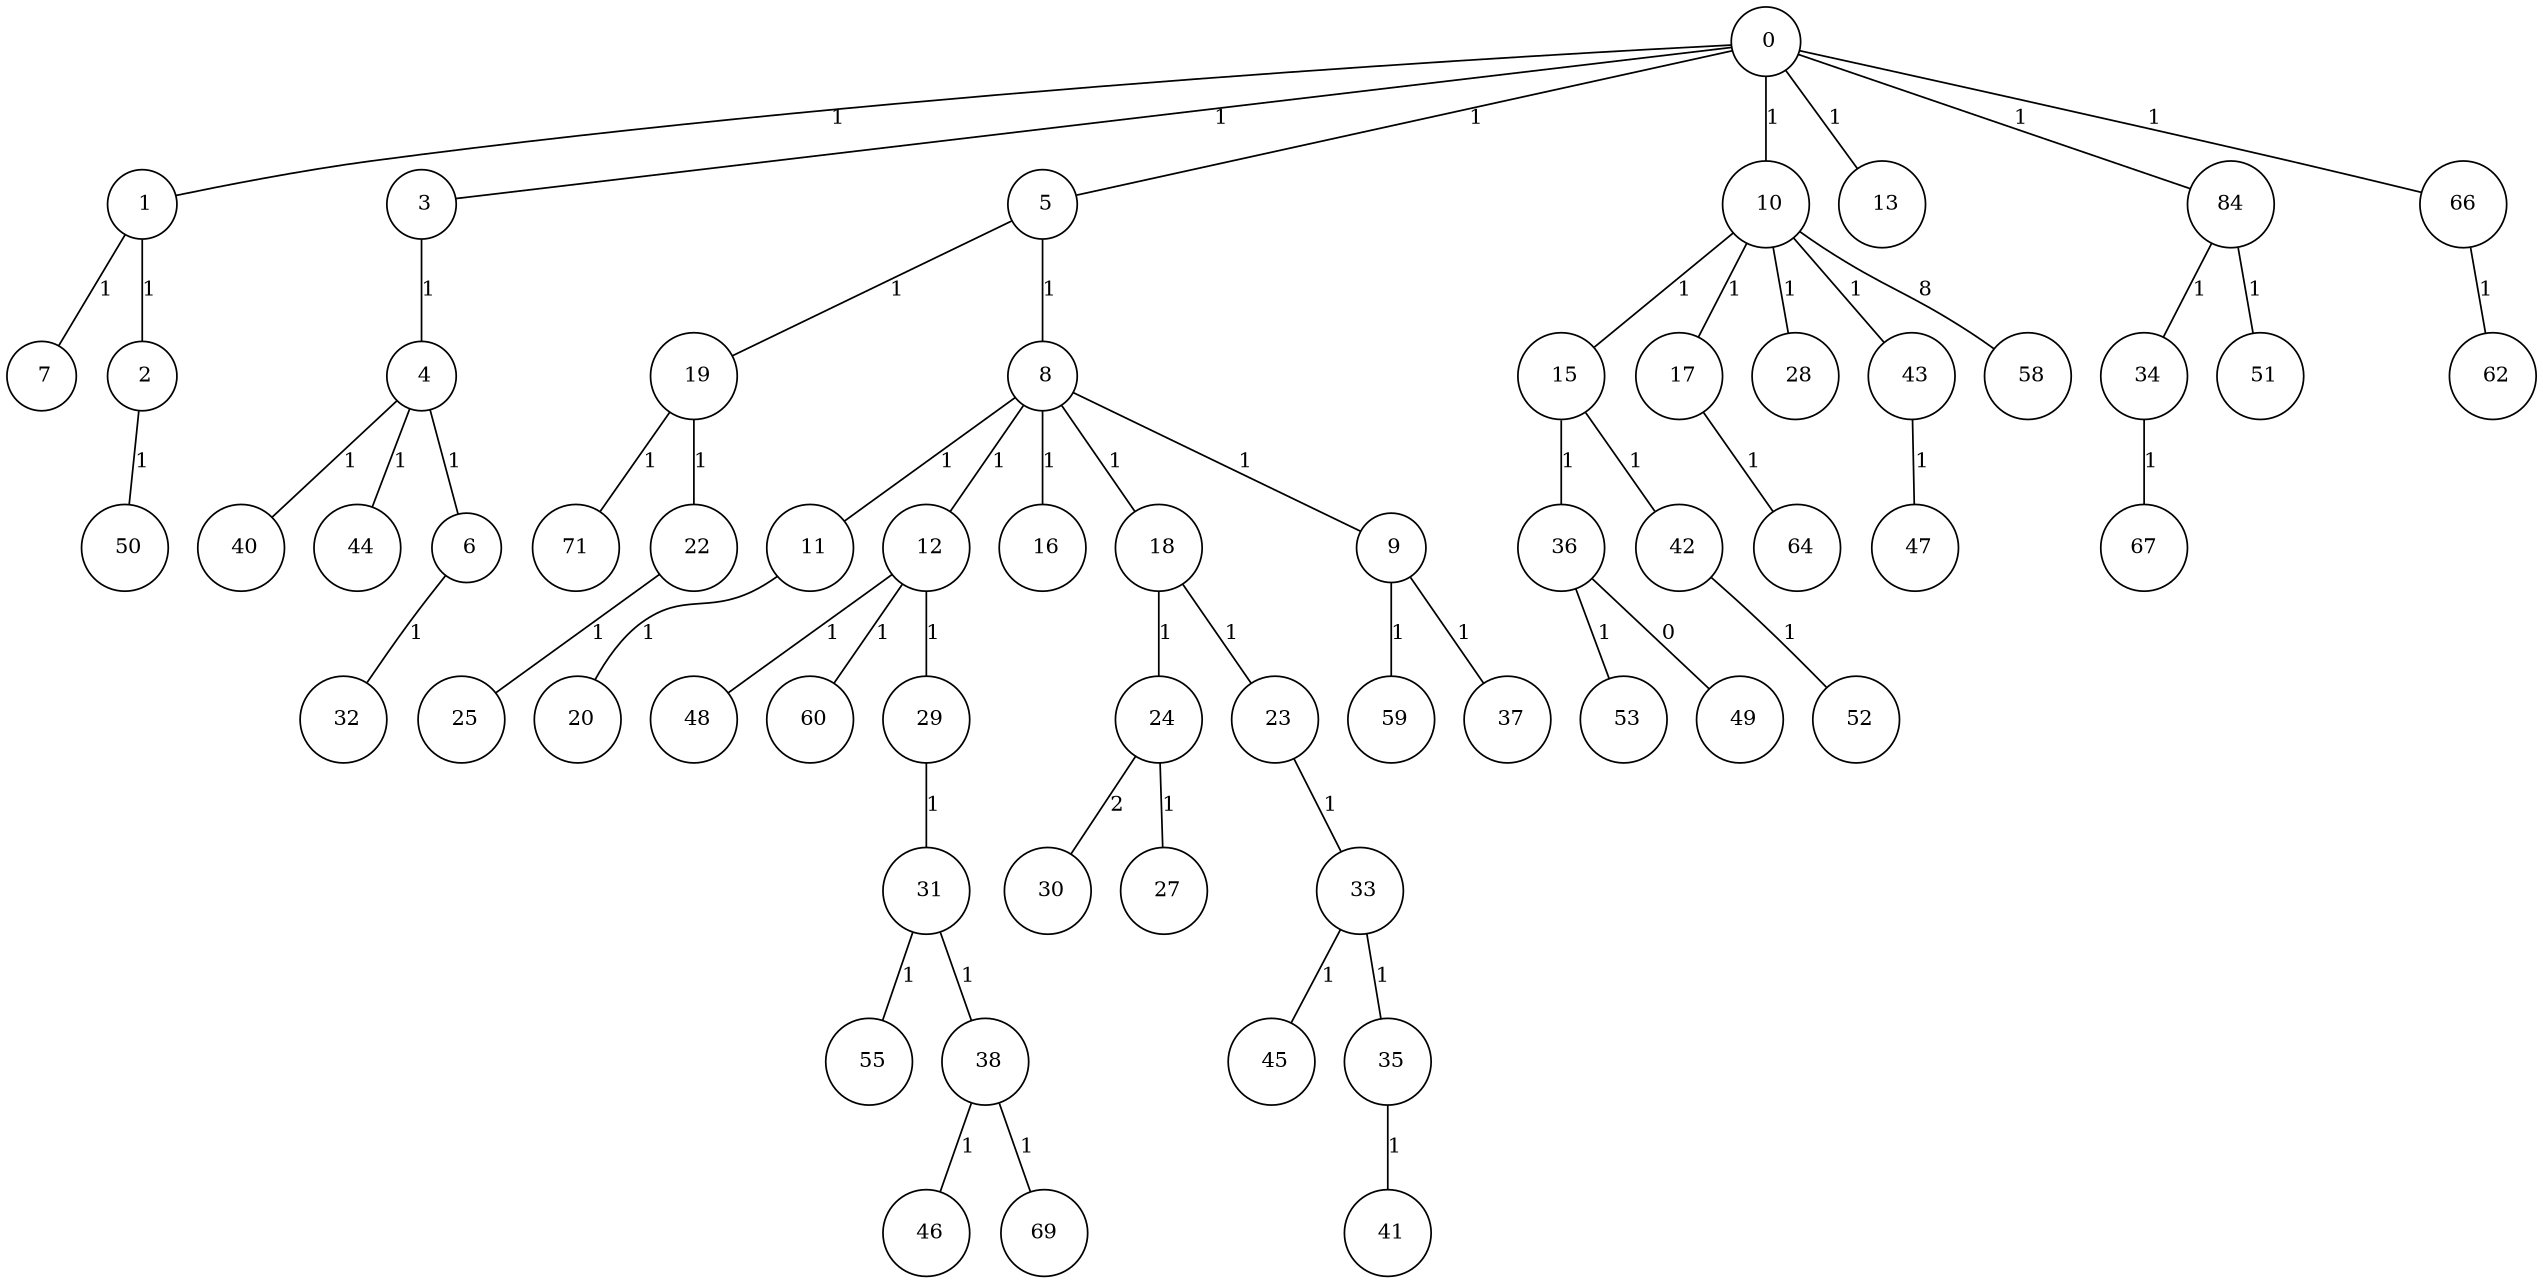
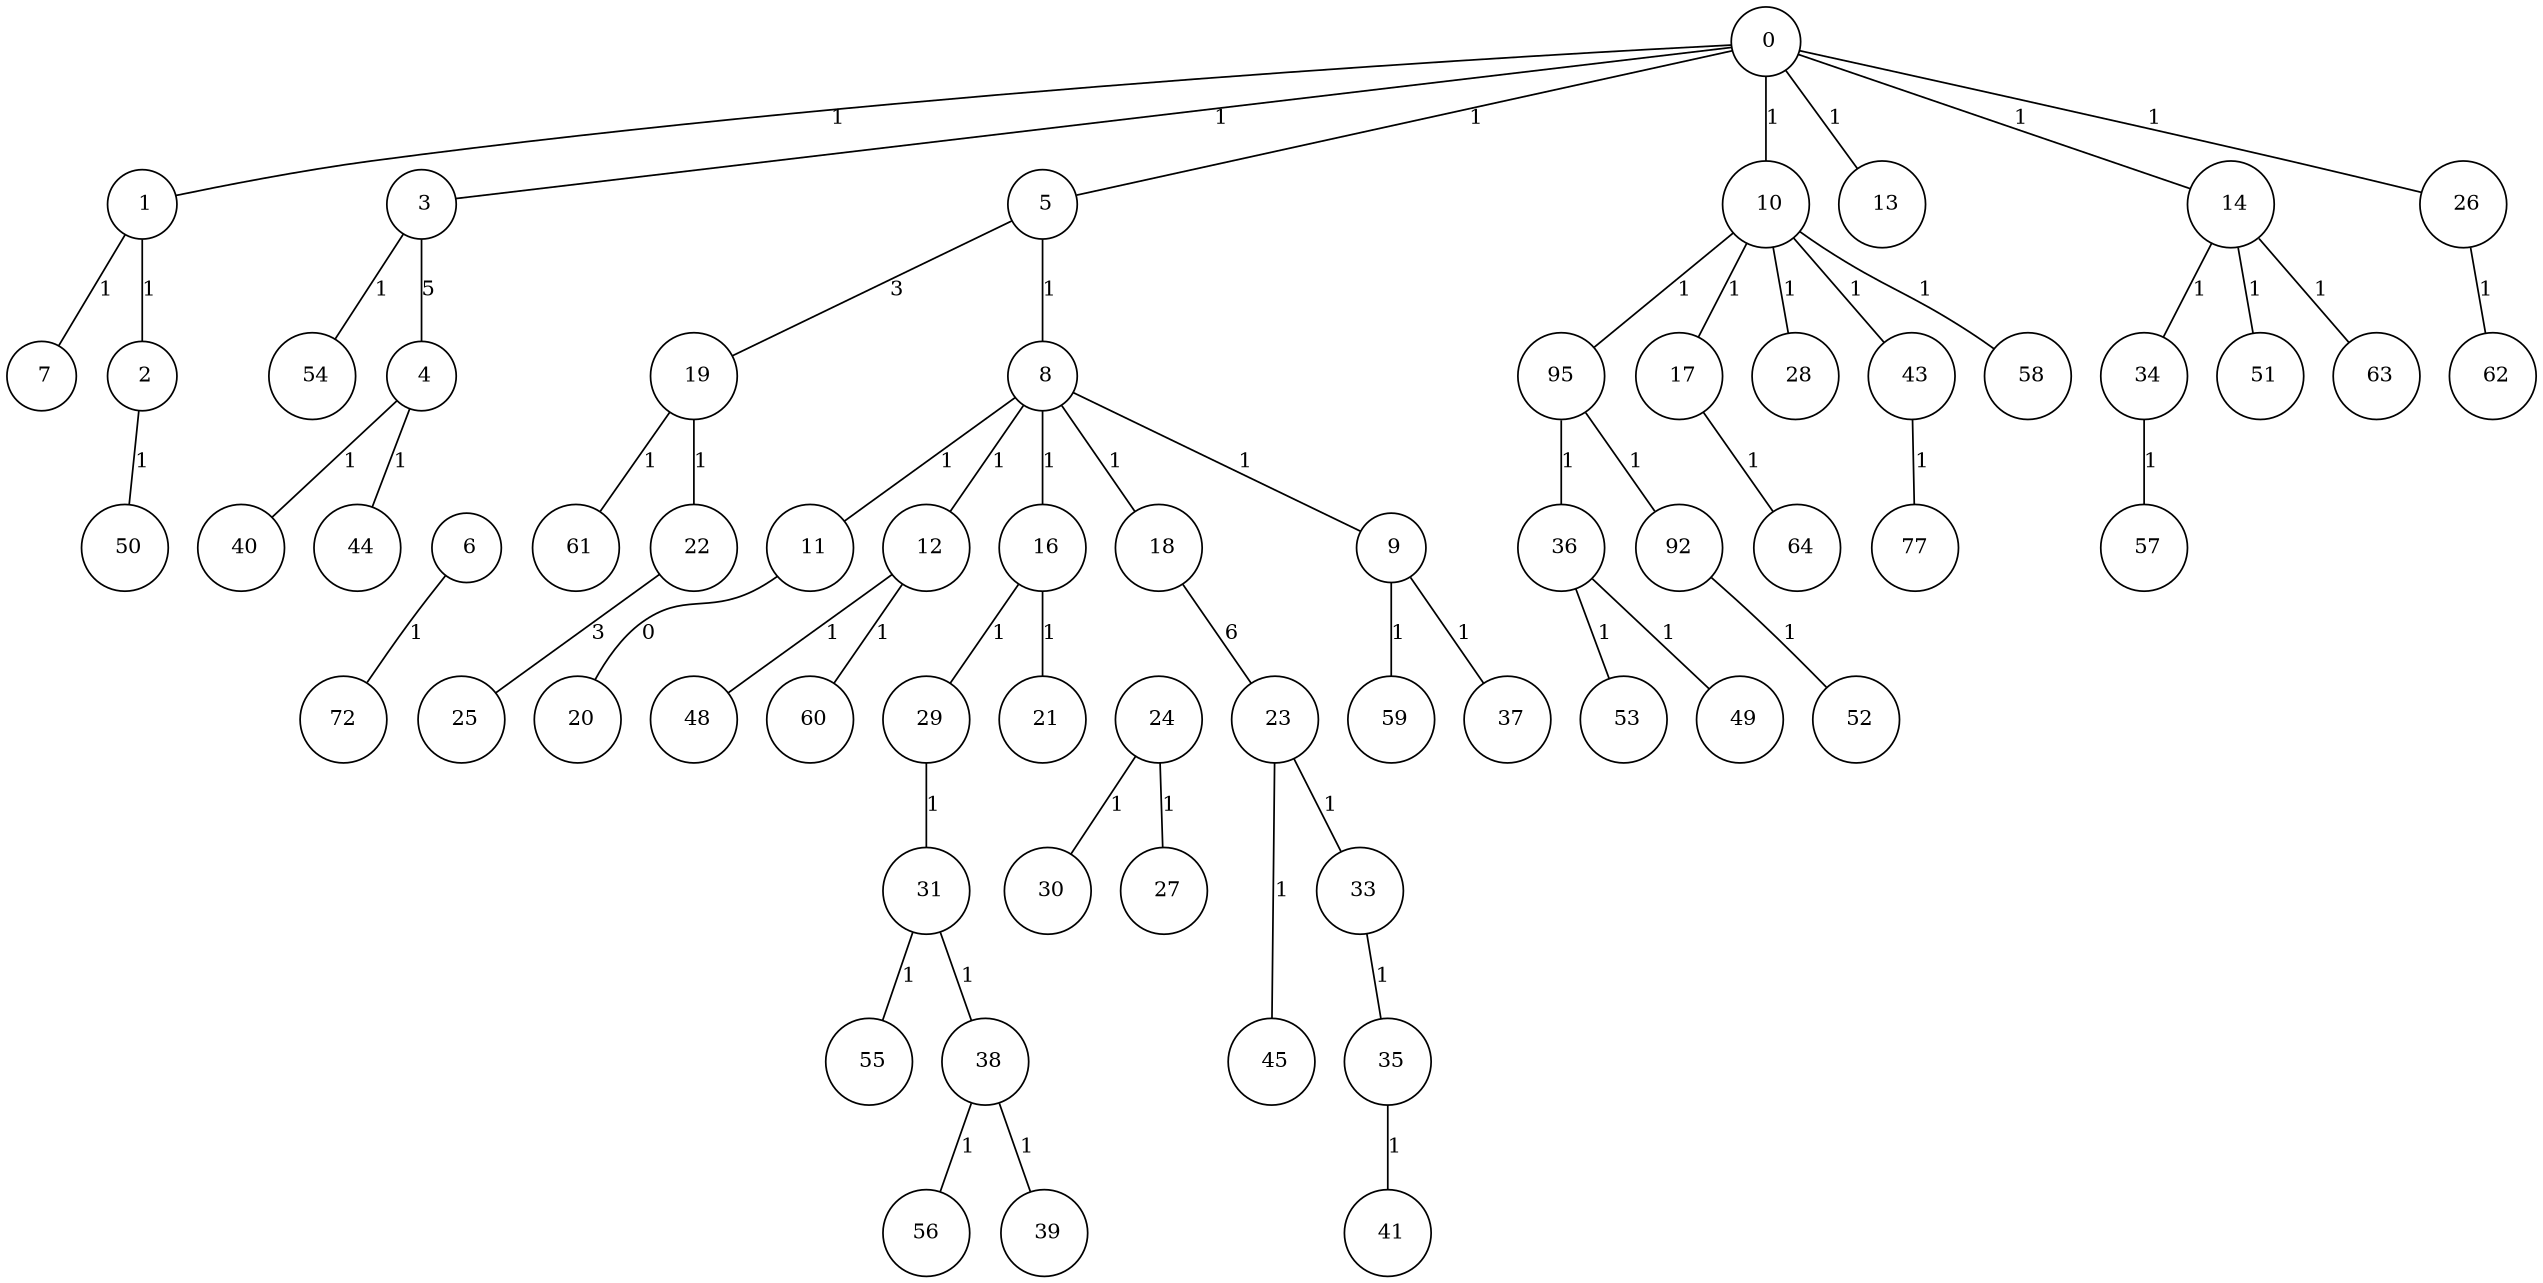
(2231, 204) -> (2231, 204)
(2463, 204) -> (2463, 204)
(428, 290) -> (428, 290)
(897, 290) -> (897, 290)
(1926, 290) -> (1926, 290)
none -> (312, 376)
(1561, 376) -> (1561, 376)
none -> (2377, 376)
(444, 462) -> none
(576, 548) -> (576, 548)
(1679, 548) -> (1679, 548)
(1915, 548) -> (1915, 548)
(2144, 548) -> (2144, 548)
(598, 634) -> (598, 634)
(649, 634) -> (649, 634)
(926, 634) -> (984, 634)
(1159, 634) -> none
(1232, 634) -> (1232, 634)
(1669, 634) -> (1669, 634)
(343, 720) -> (343, 720)
none -> (1043, 720)
(1117, 805) -> (1117, 805)
(1316, 976) -> (1273, 891)
(926, 1233) -> (926, 1233)
(1044, 1233) -> (1044, 1233)
